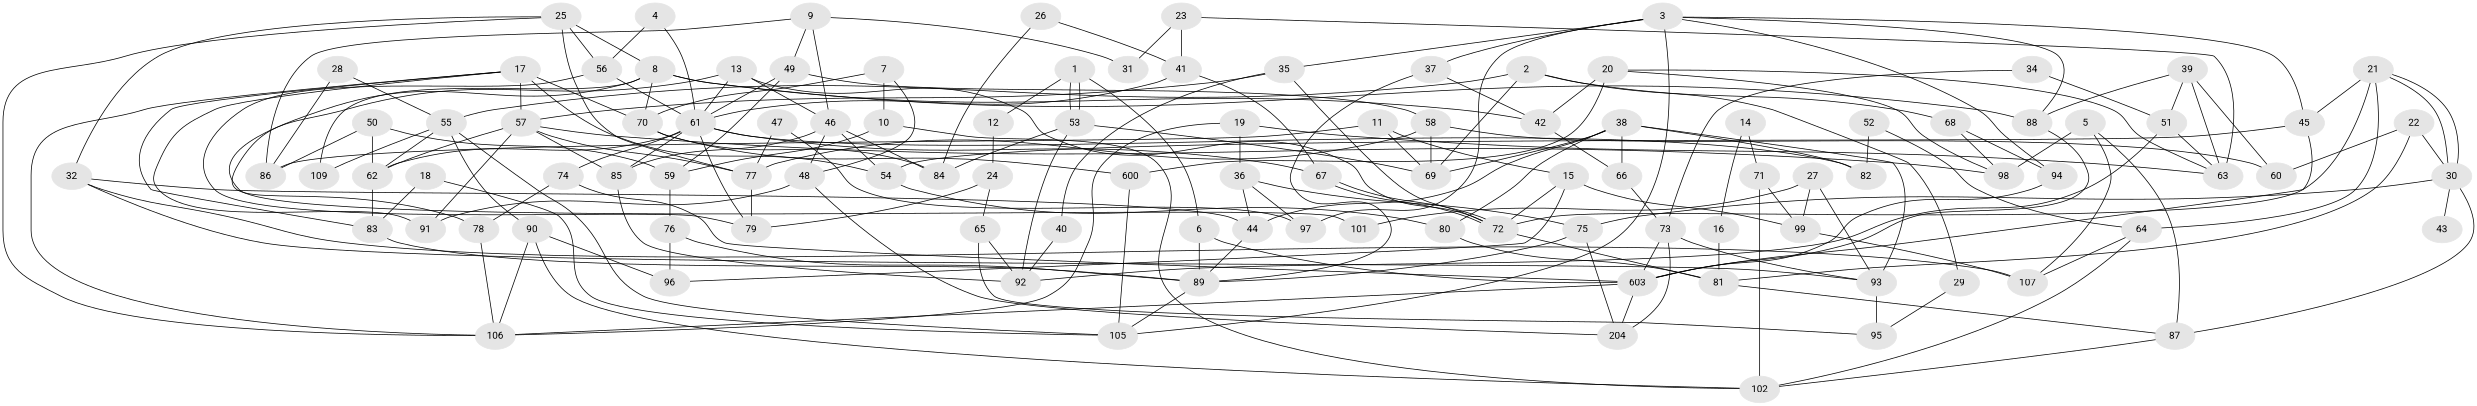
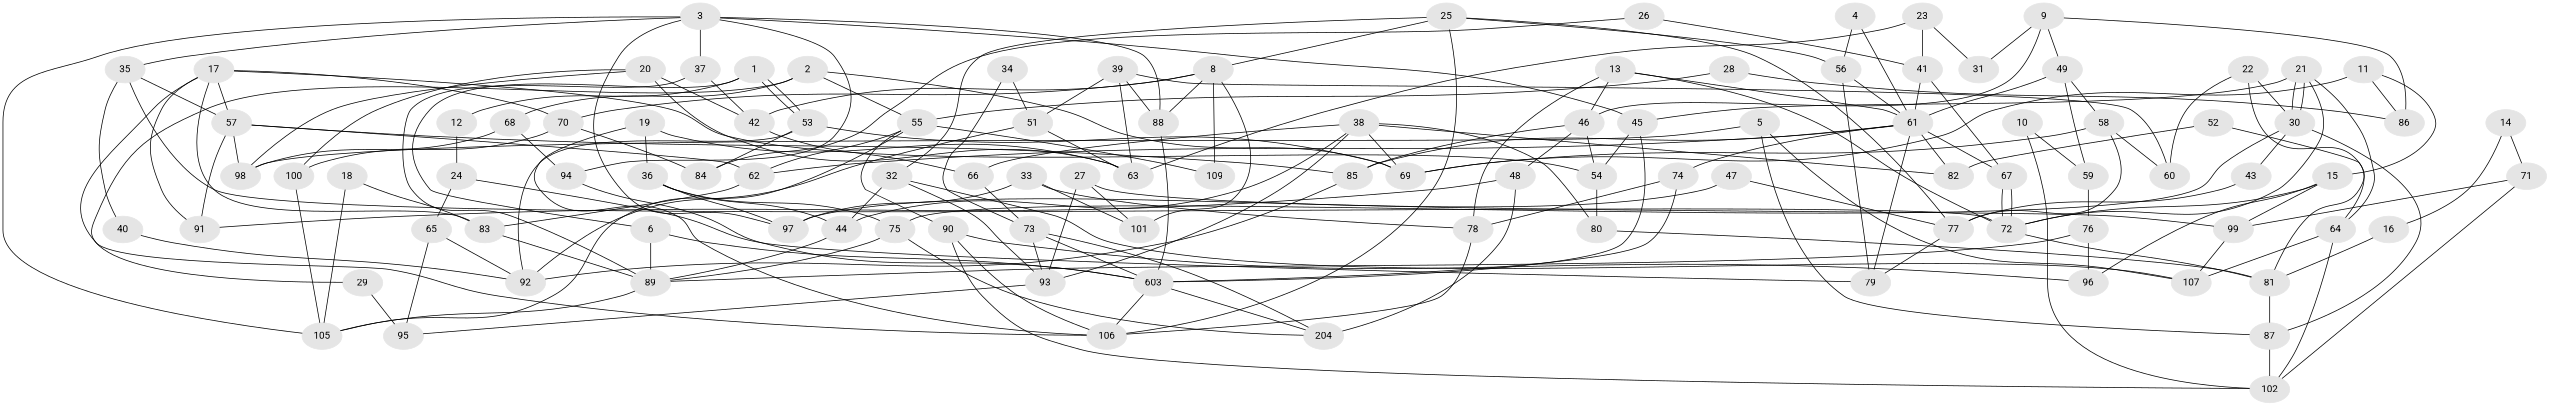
(884, 70) -> none
(372, 123) -> none
(885, 150) -> none
(635, 153) -> (2075, 202)
none -> (1027, 176)
(1130, 176) -> (294, 176)
